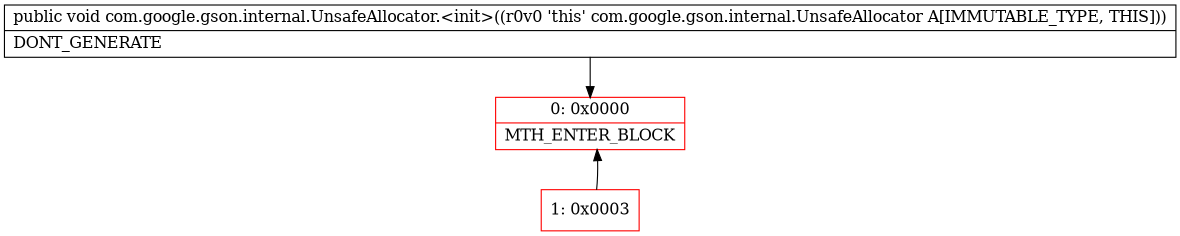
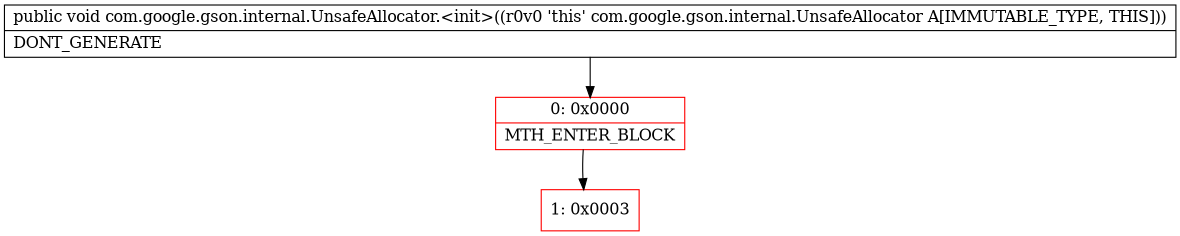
(598, 175) -> (583, 164)
